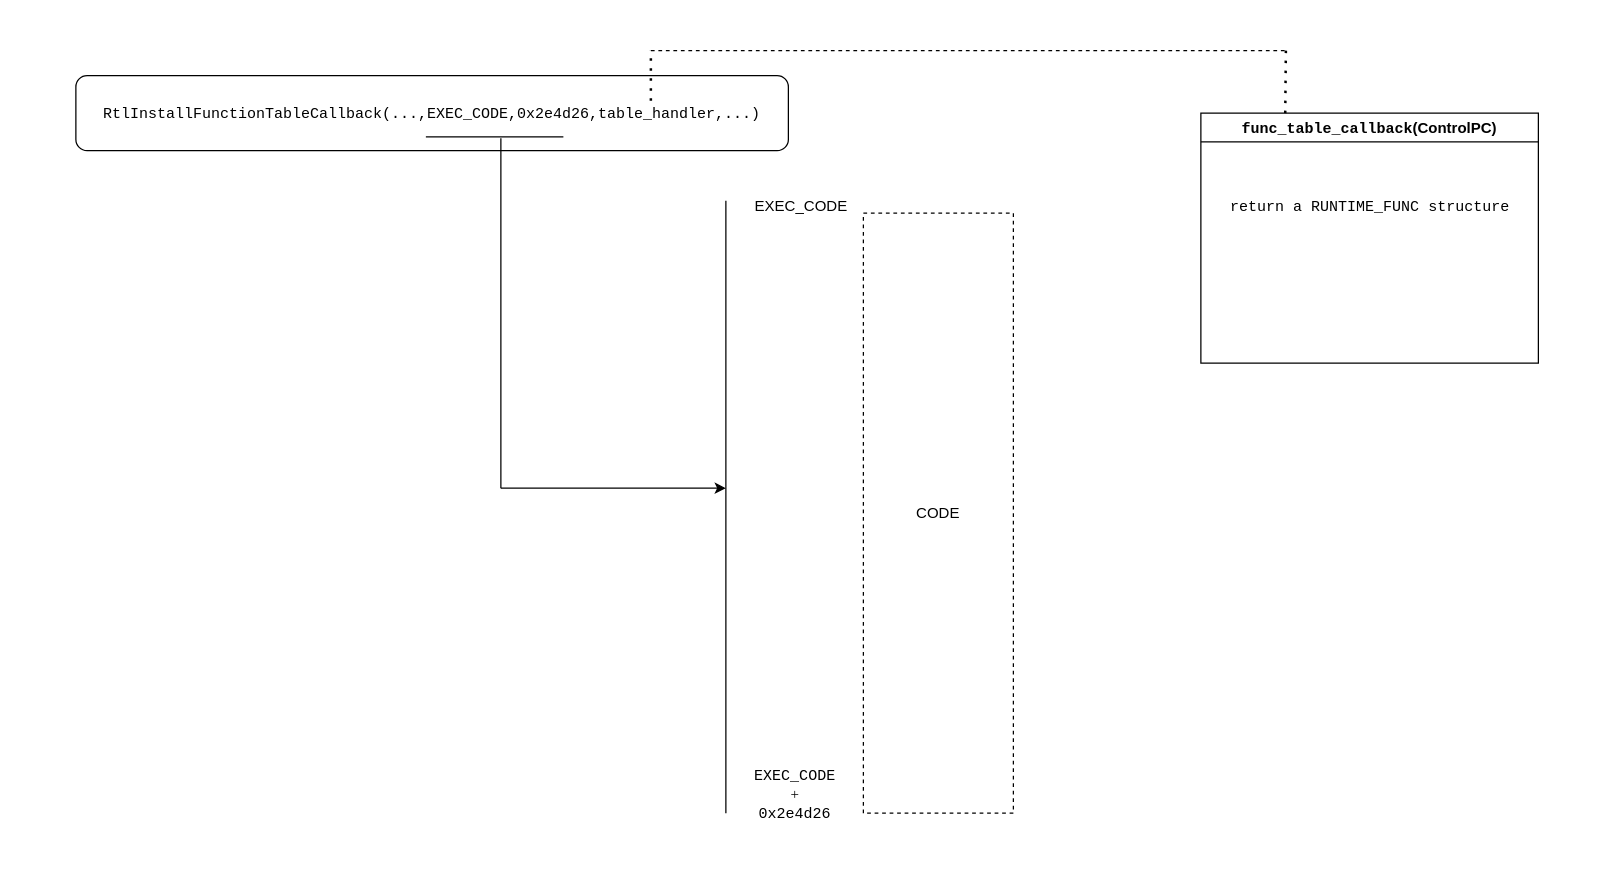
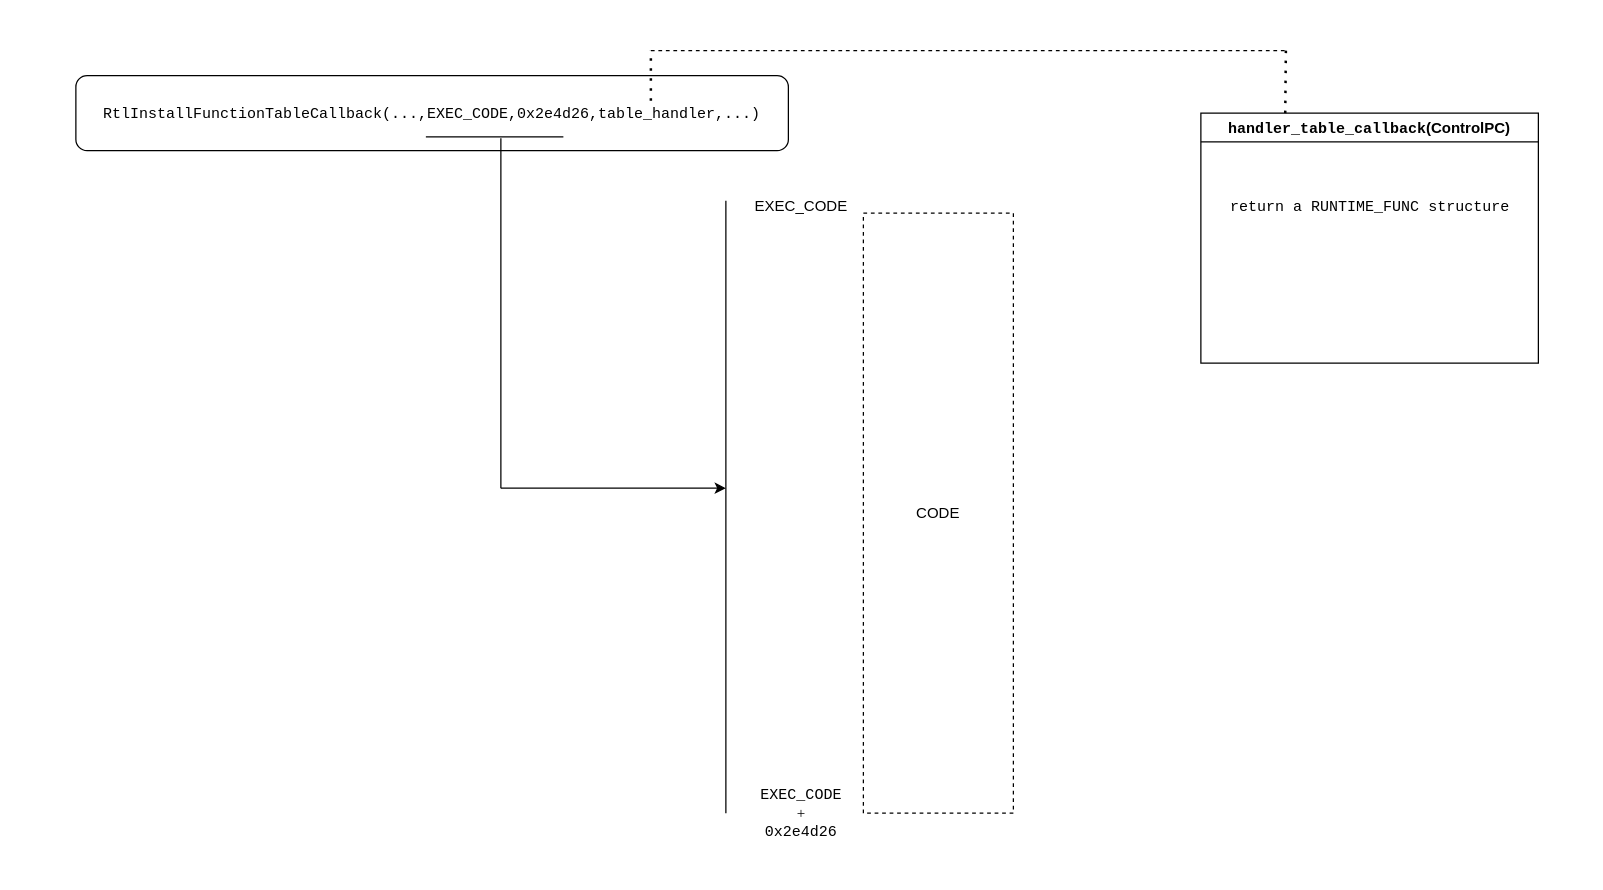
(1369, 128) -> (1369, 128)
(794, 794) -> (801, 813)
